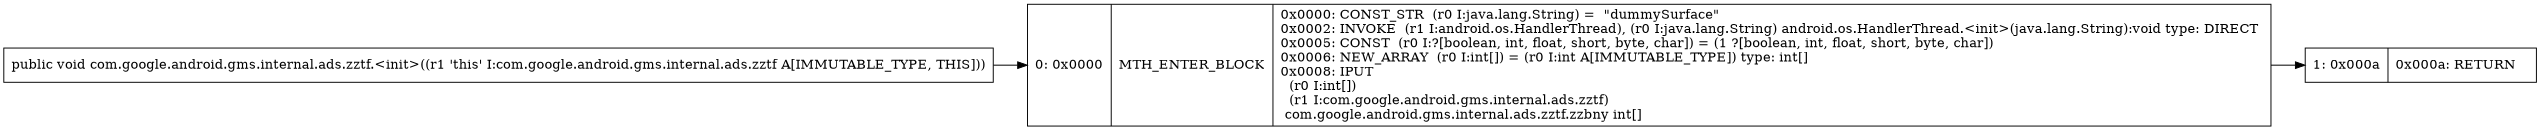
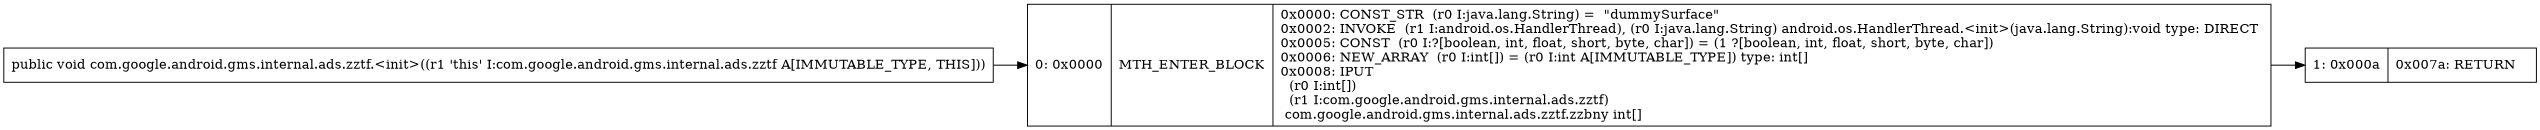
(2462, 65) -> (2462, 65)
